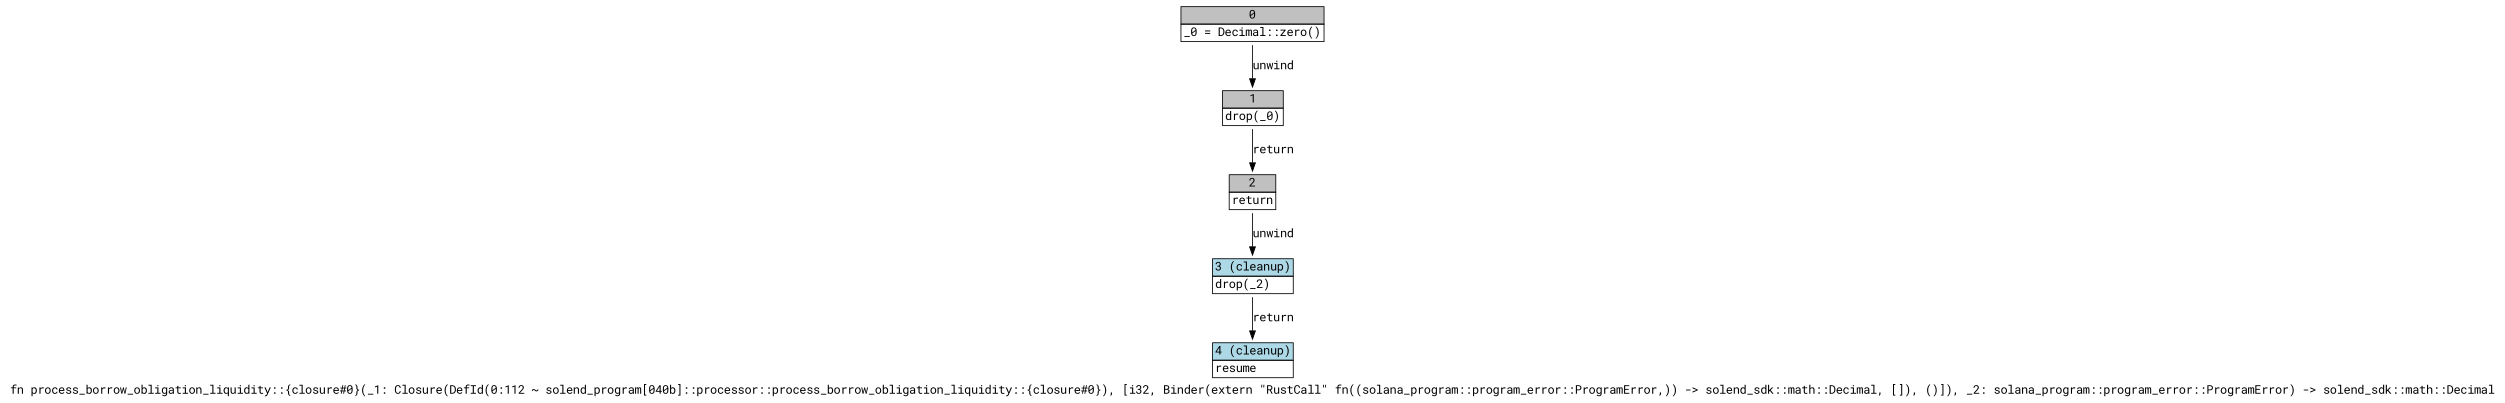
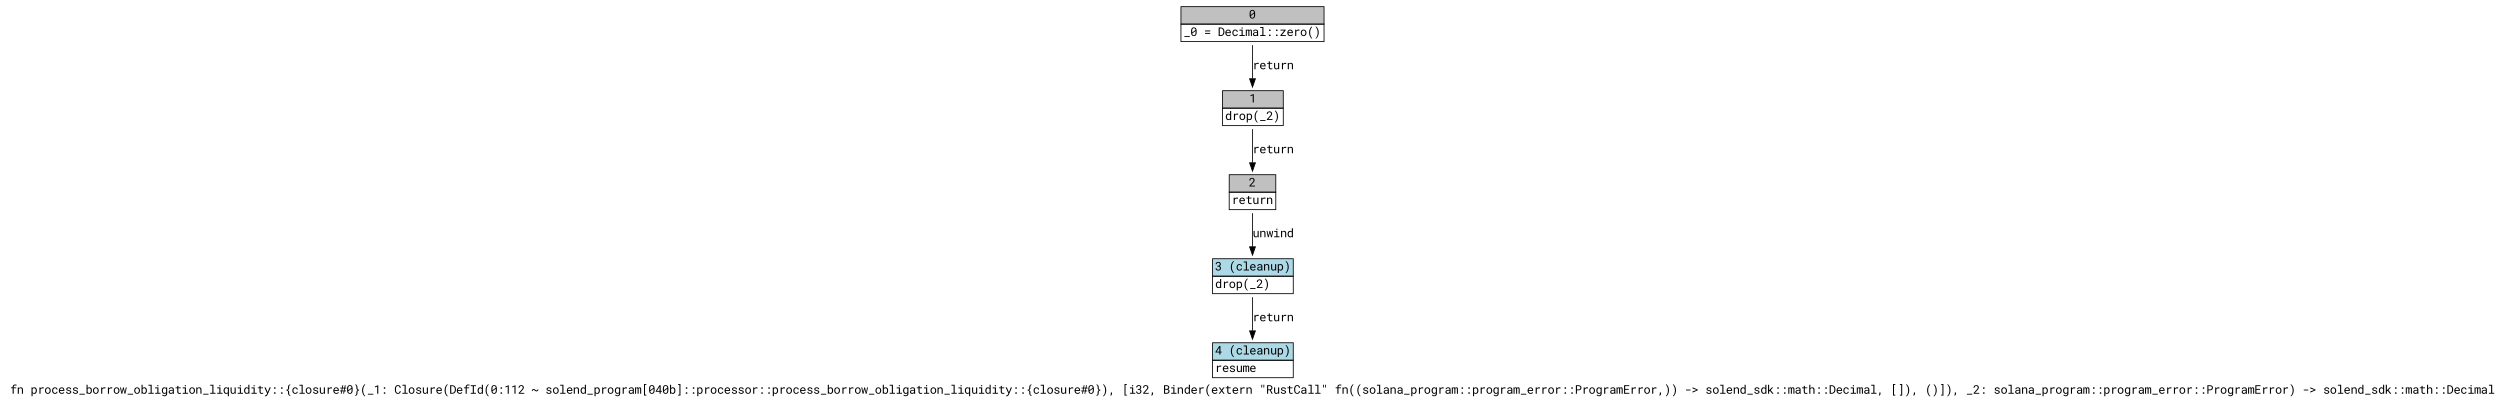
(1273, 66) -> (1273, 66)
(1253, 116) -> (1253, 116)
